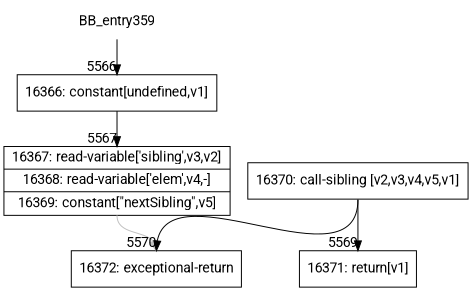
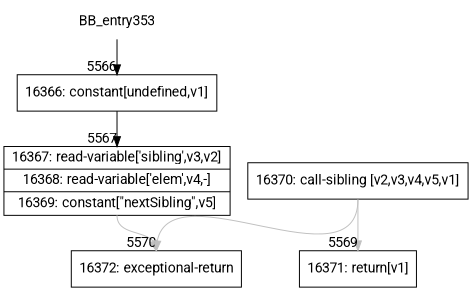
(117, 22) -> (117, 22)
(358, 220) -> (358, 220)
(262, 226) -> (262, 226)
